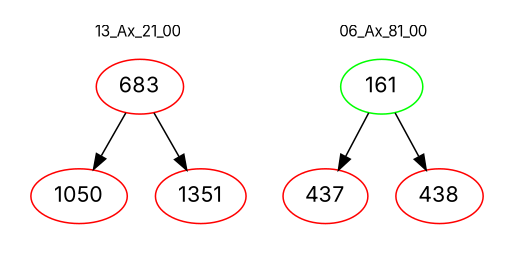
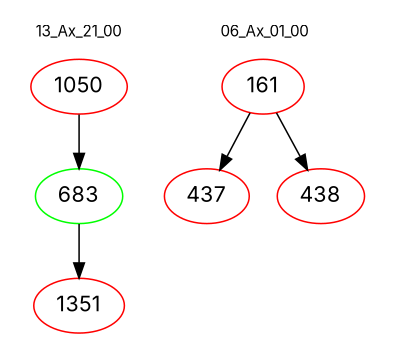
(383, 33) -> (265, 33)
(140, 87) -> (79, 196)
(382, 87) -> (263, 87)
(114, 134) -> (79, 134)
